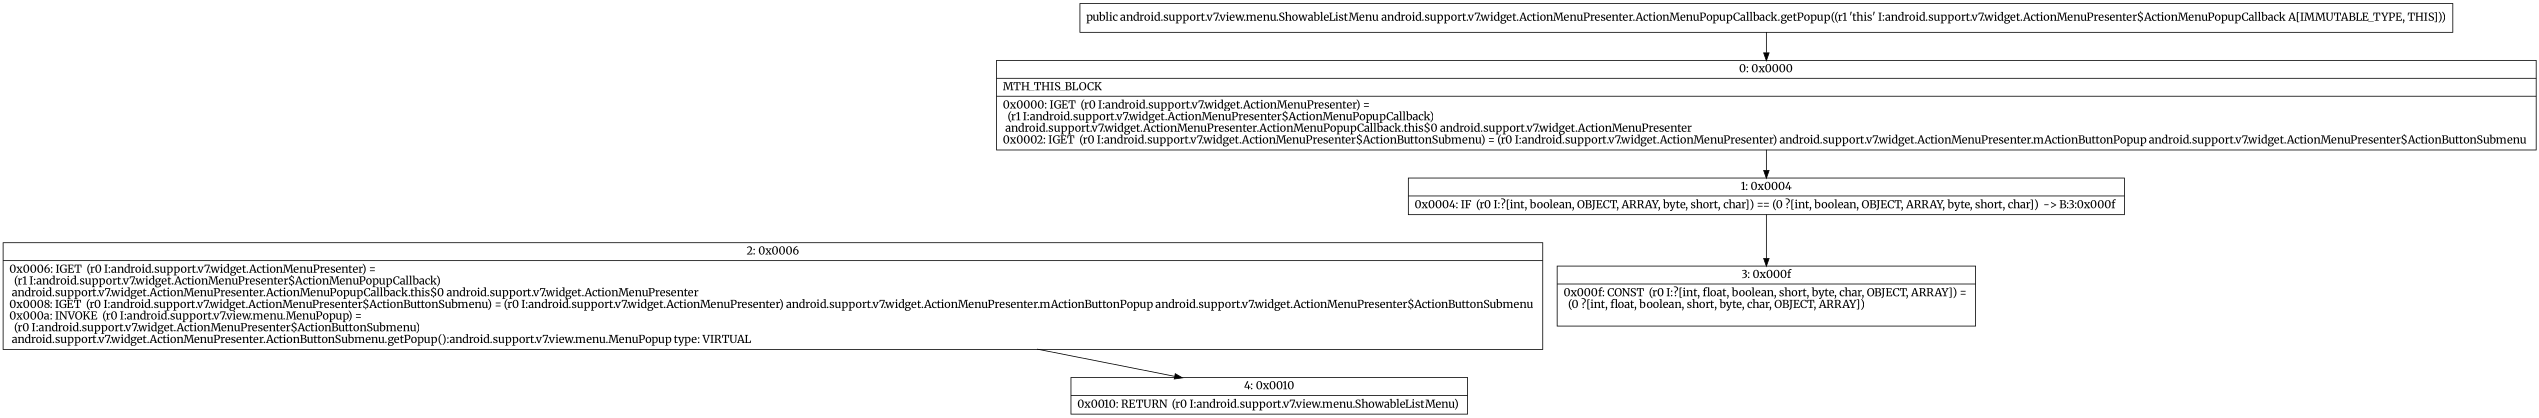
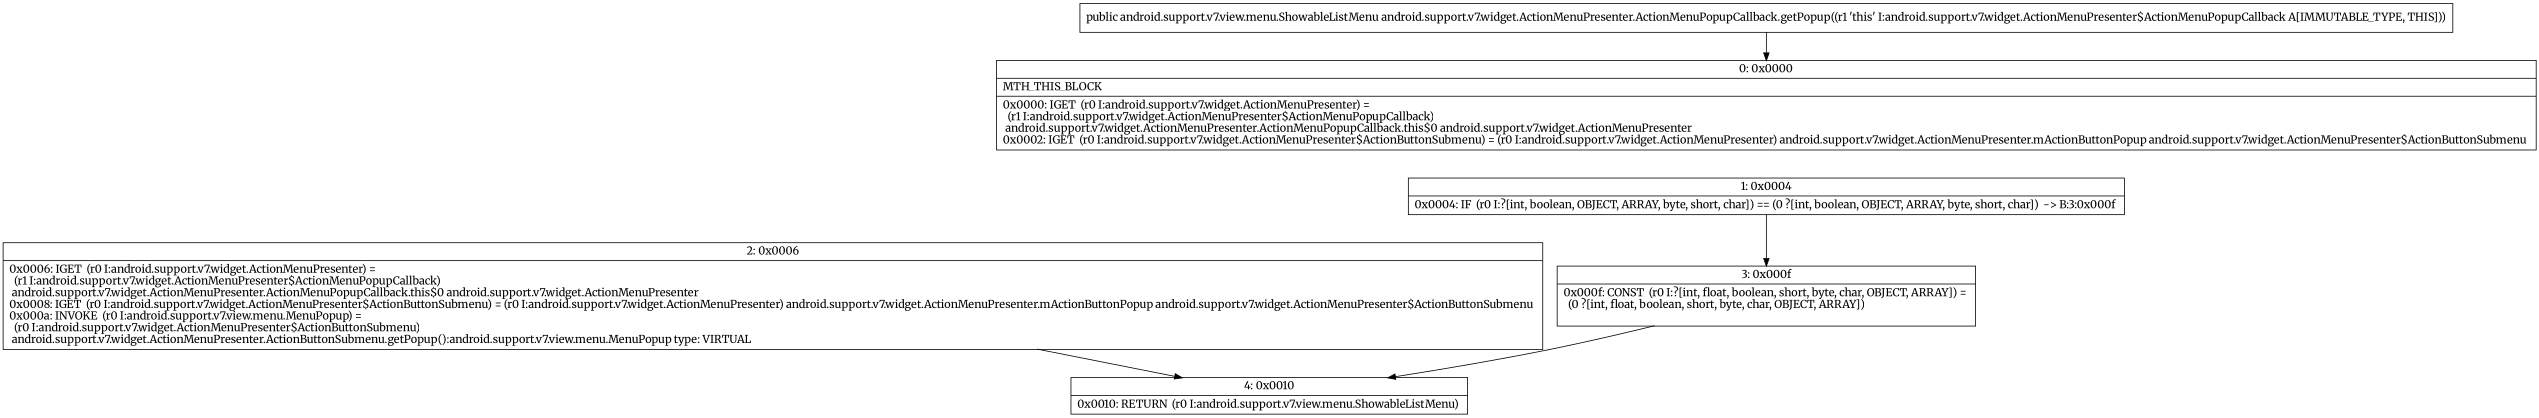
(1766, 160) -> none
none -> (1526, 354)
